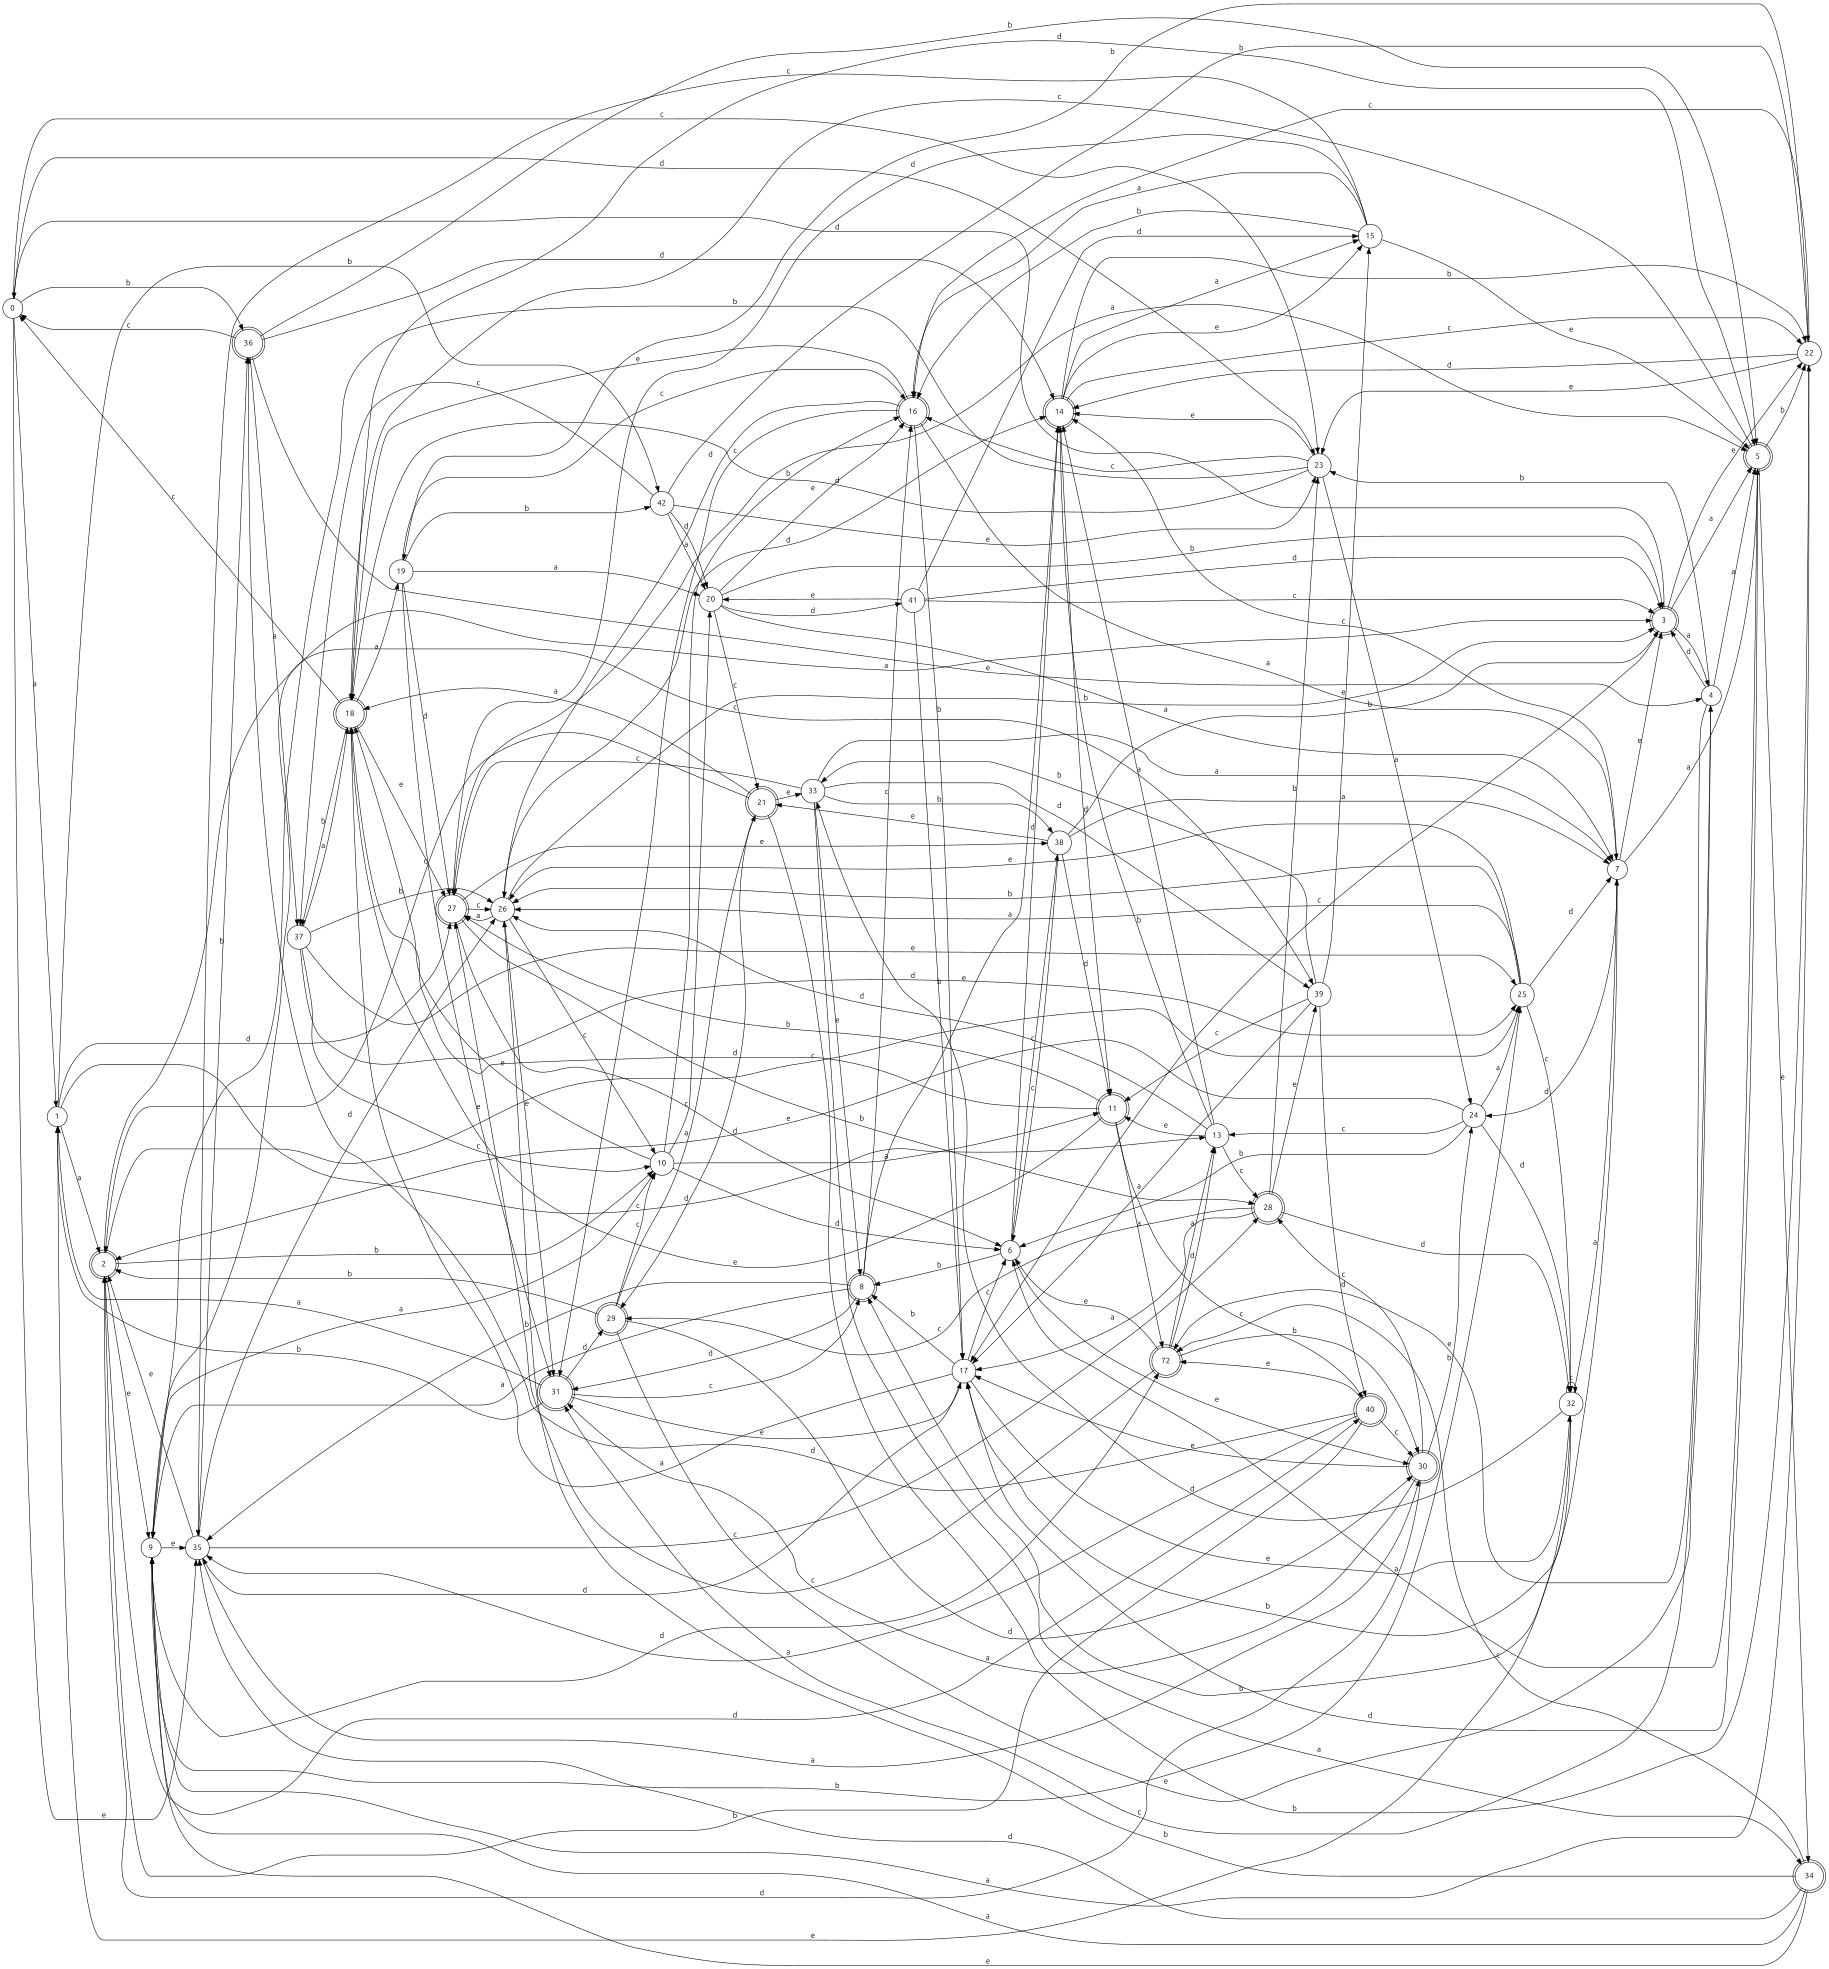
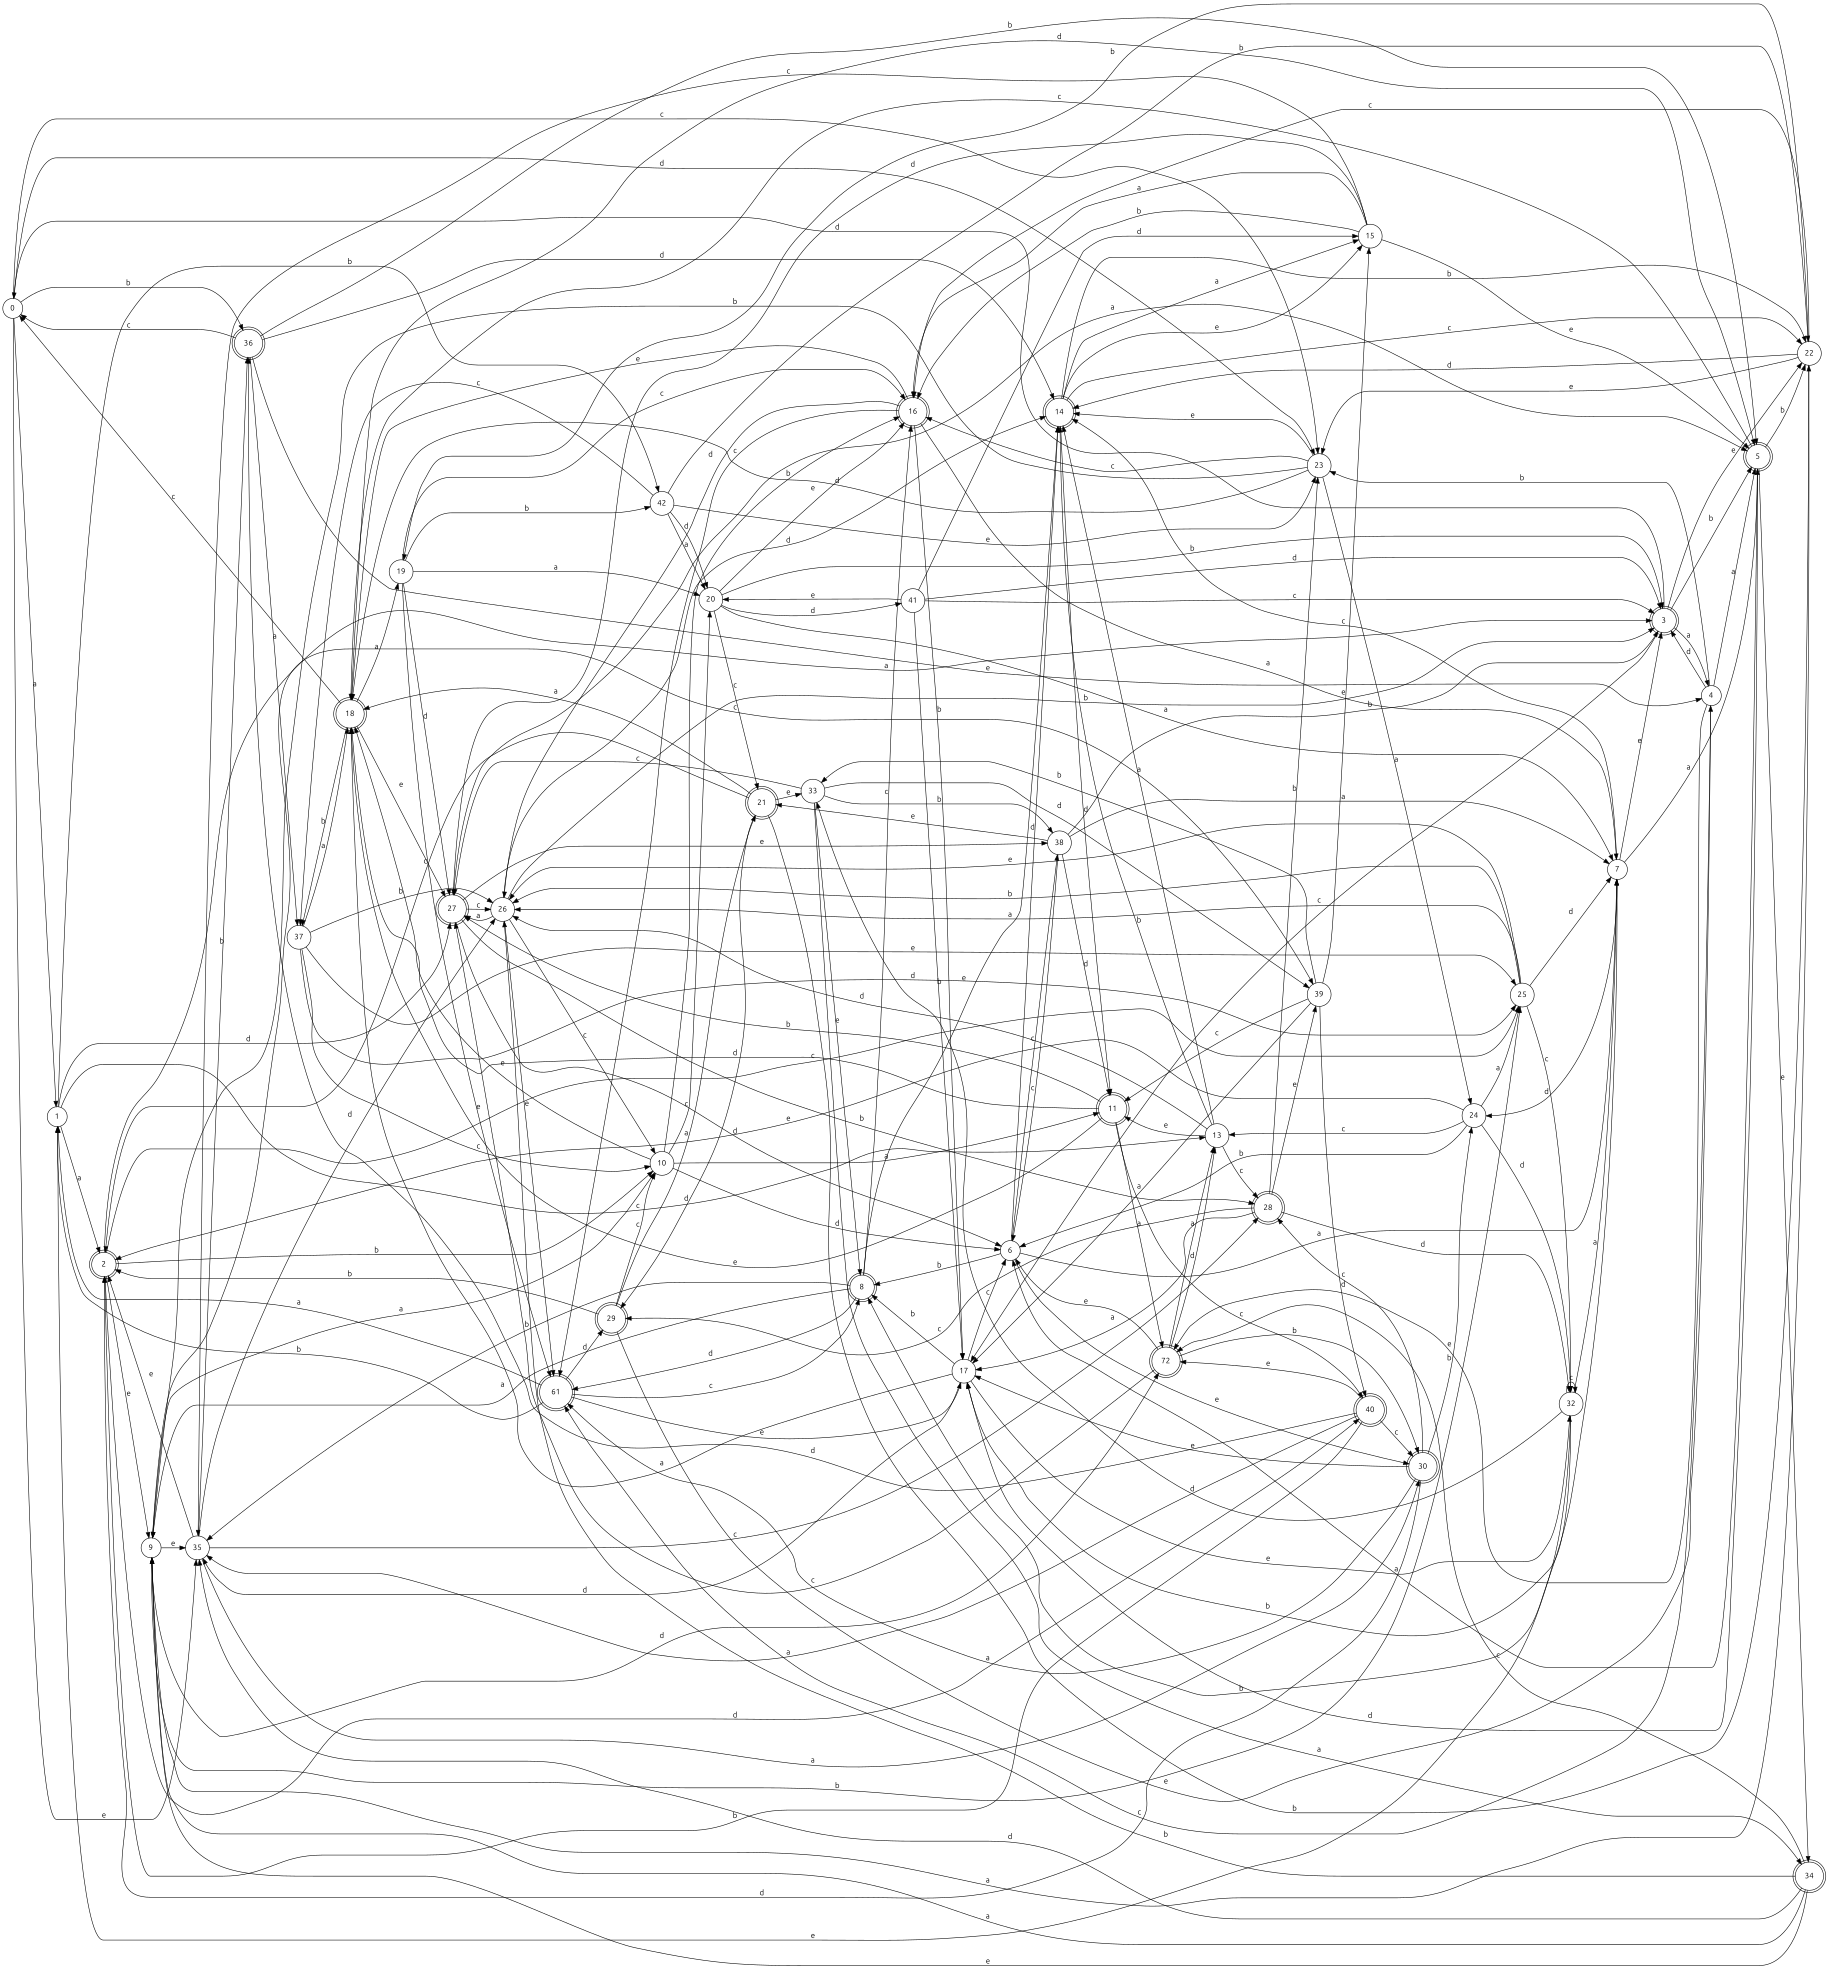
(1711, 519) -> (1711, 519)
(1210, 776) -> (1468, 1231)
(556, 1392) -> (556, 1392)
(974, 1623) -> none
